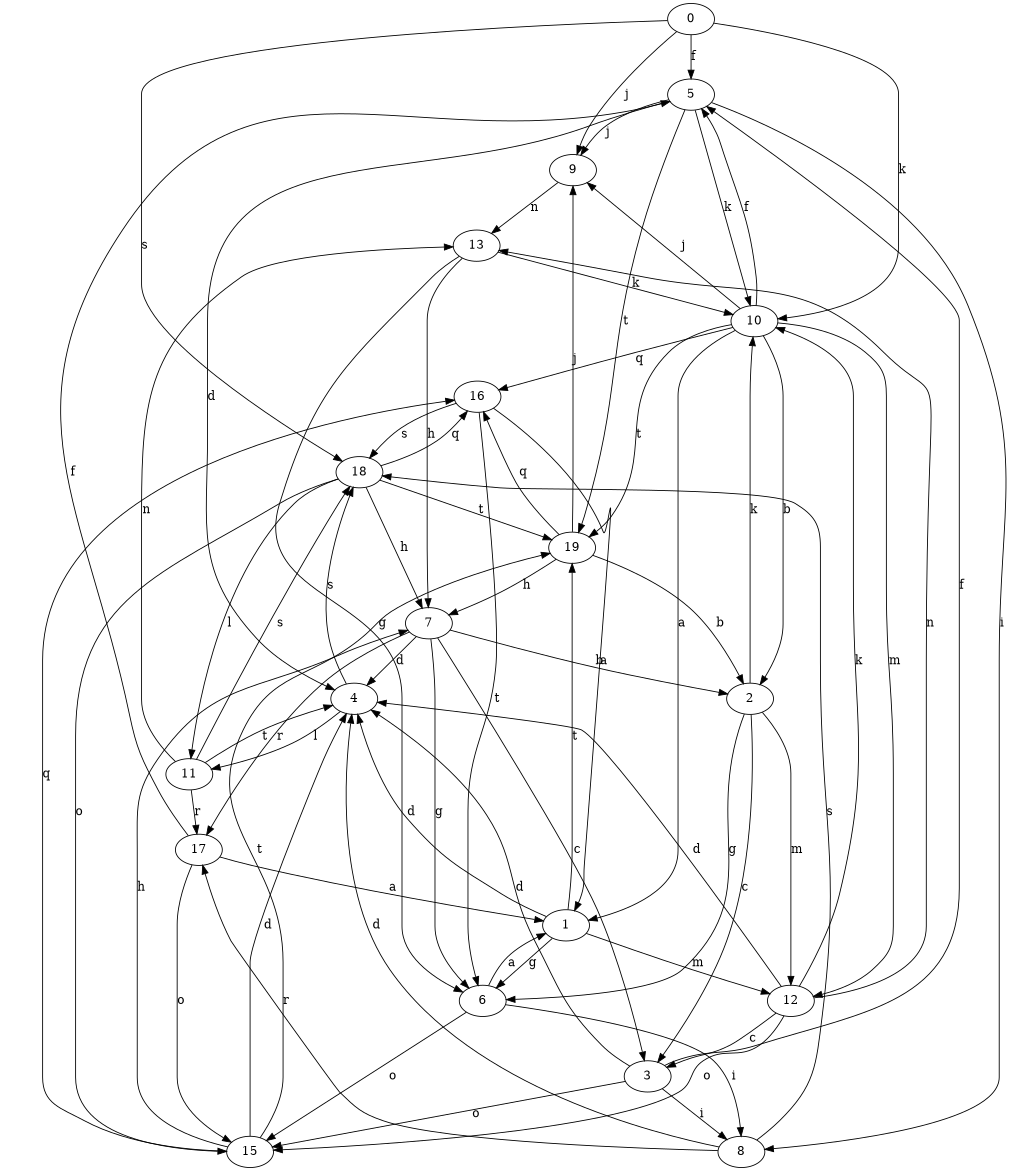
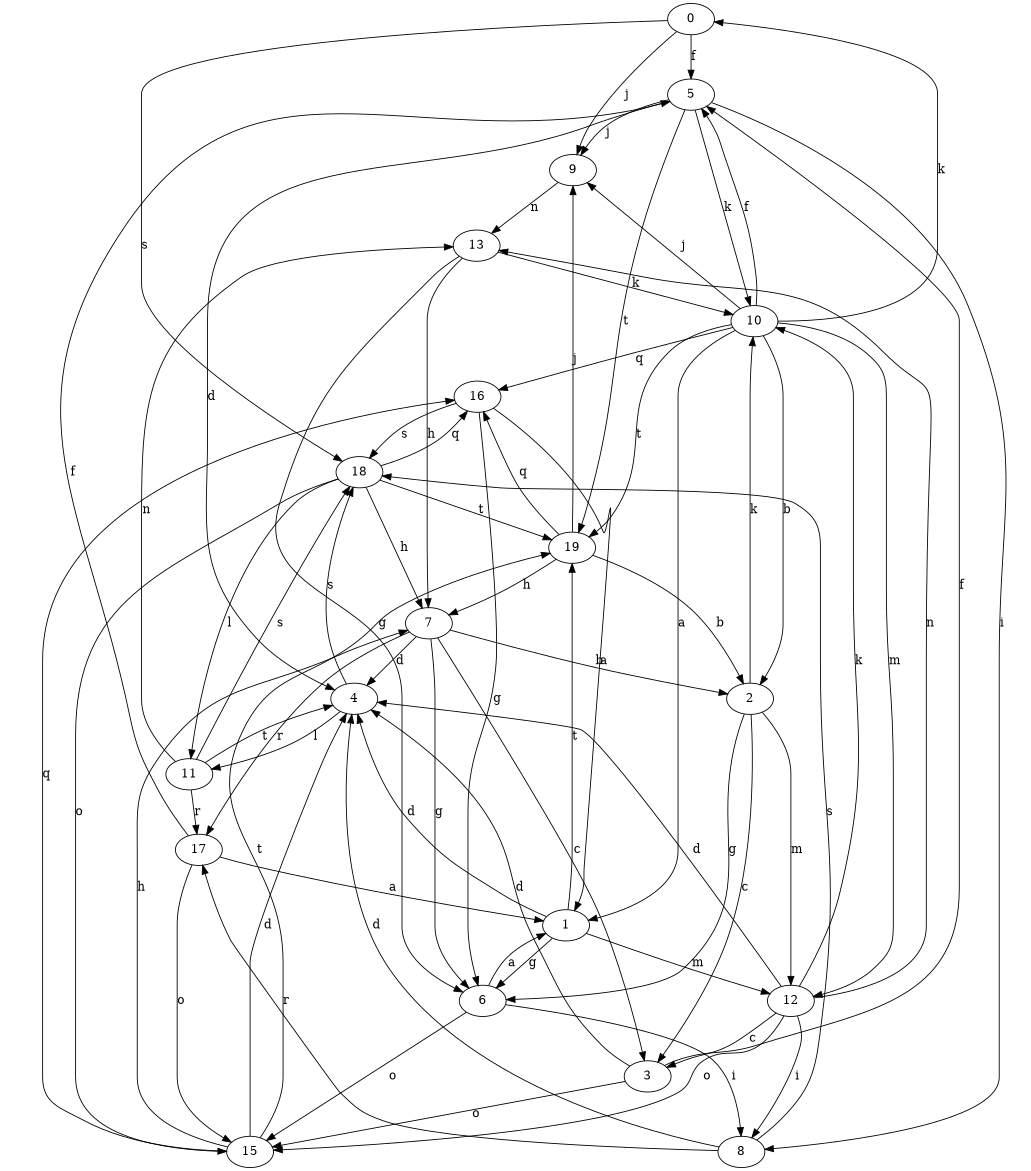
(899, 140) -> (938, 150)
(497, 699) -> (497, 699)
(691, 1111) -> (789, 1076)
